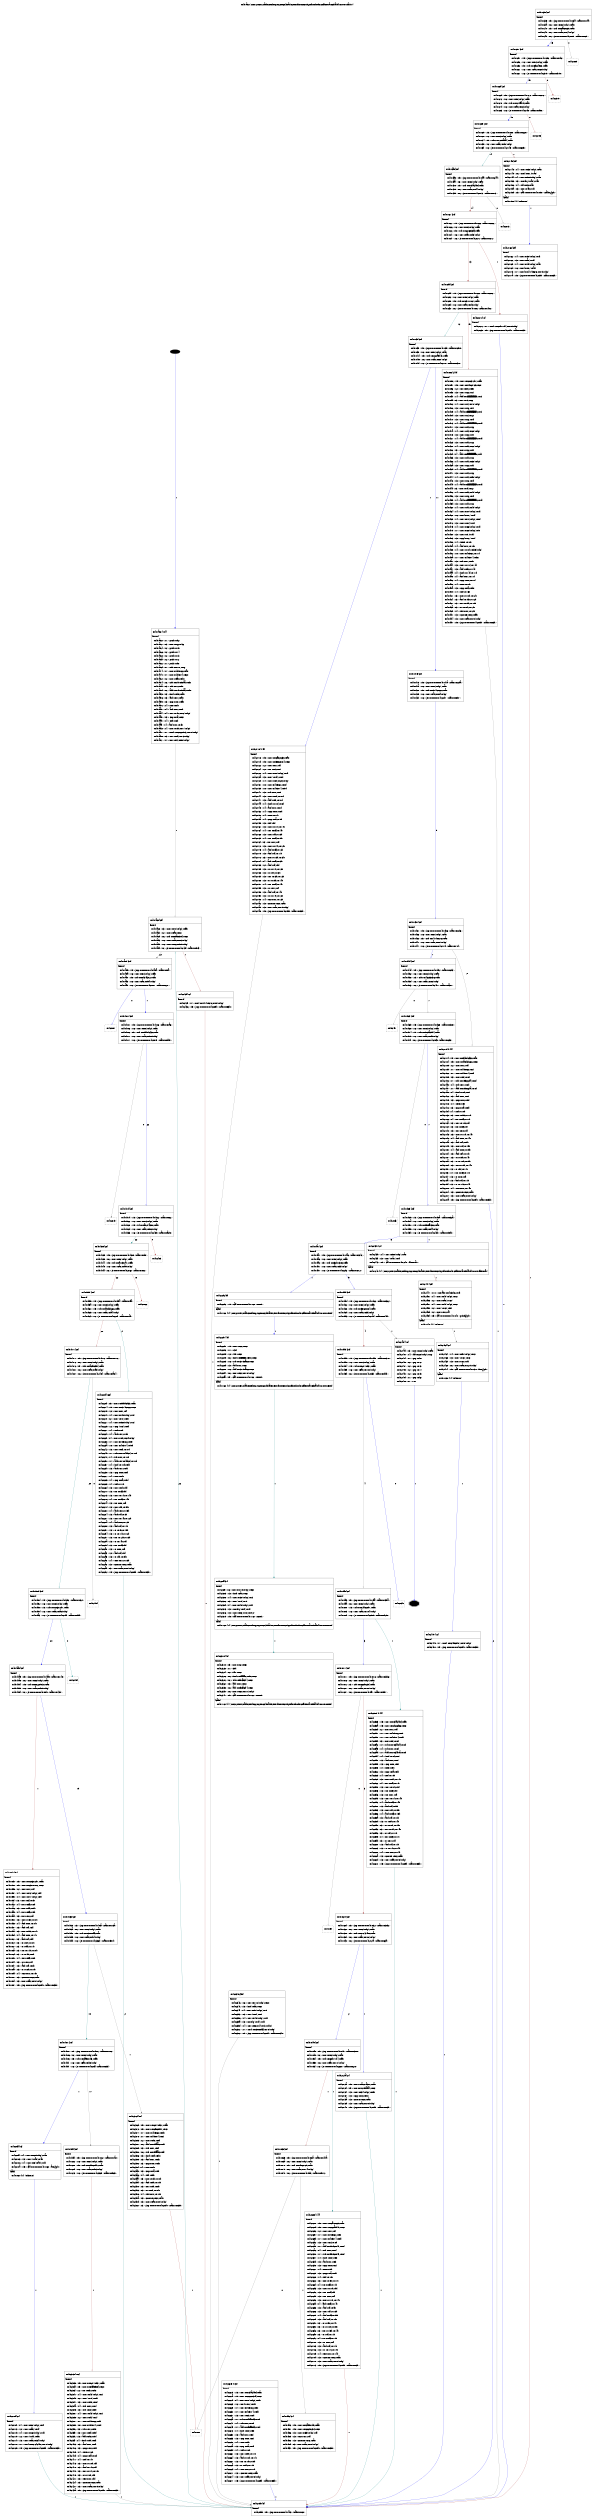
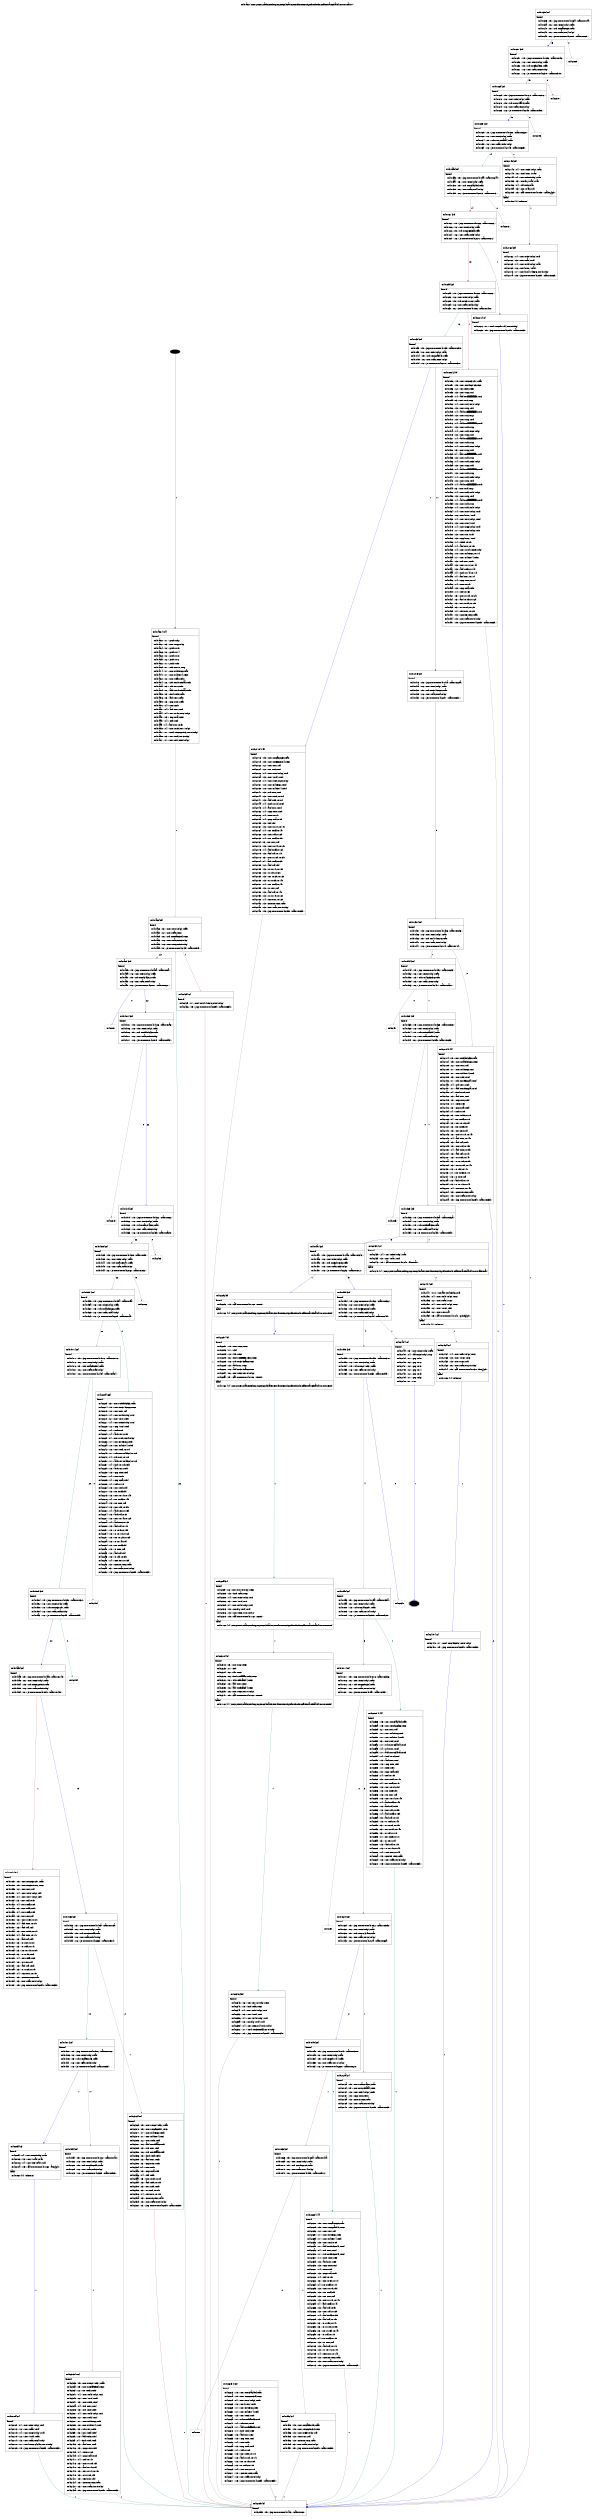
(469, 324) -> (469, 324)
(147, 1001) -> (147, 1001)
none -> (265, 1849)
(187, 2324) -> (165, 2387)
none -> (291, 2475)
